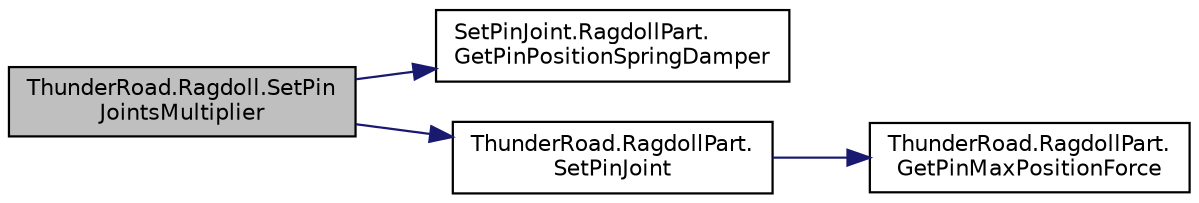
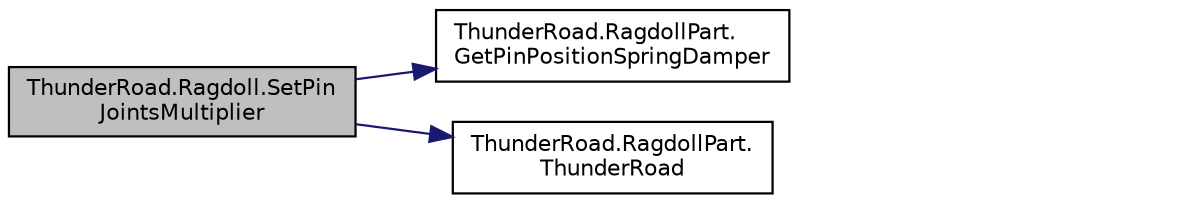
(613, 46) -> (613, 46)
(613, 158) -> (613, 158)
(1030, 158) -> none
